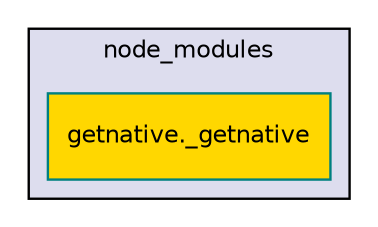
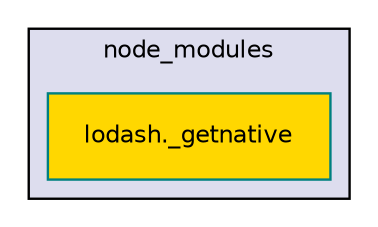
(189, 136) -> (189, 136)
